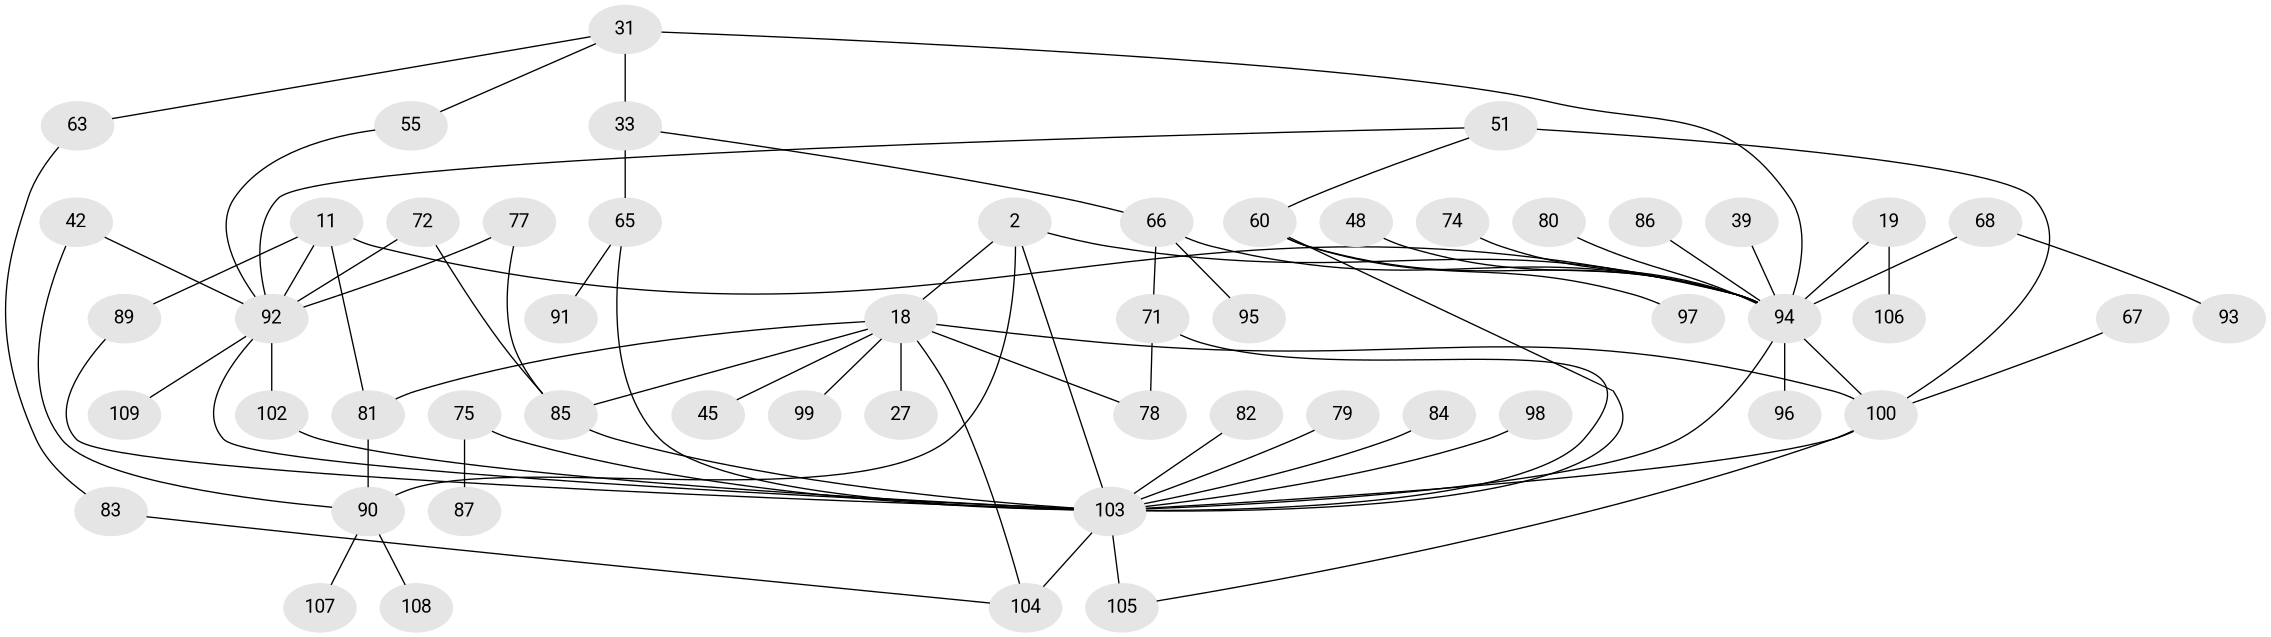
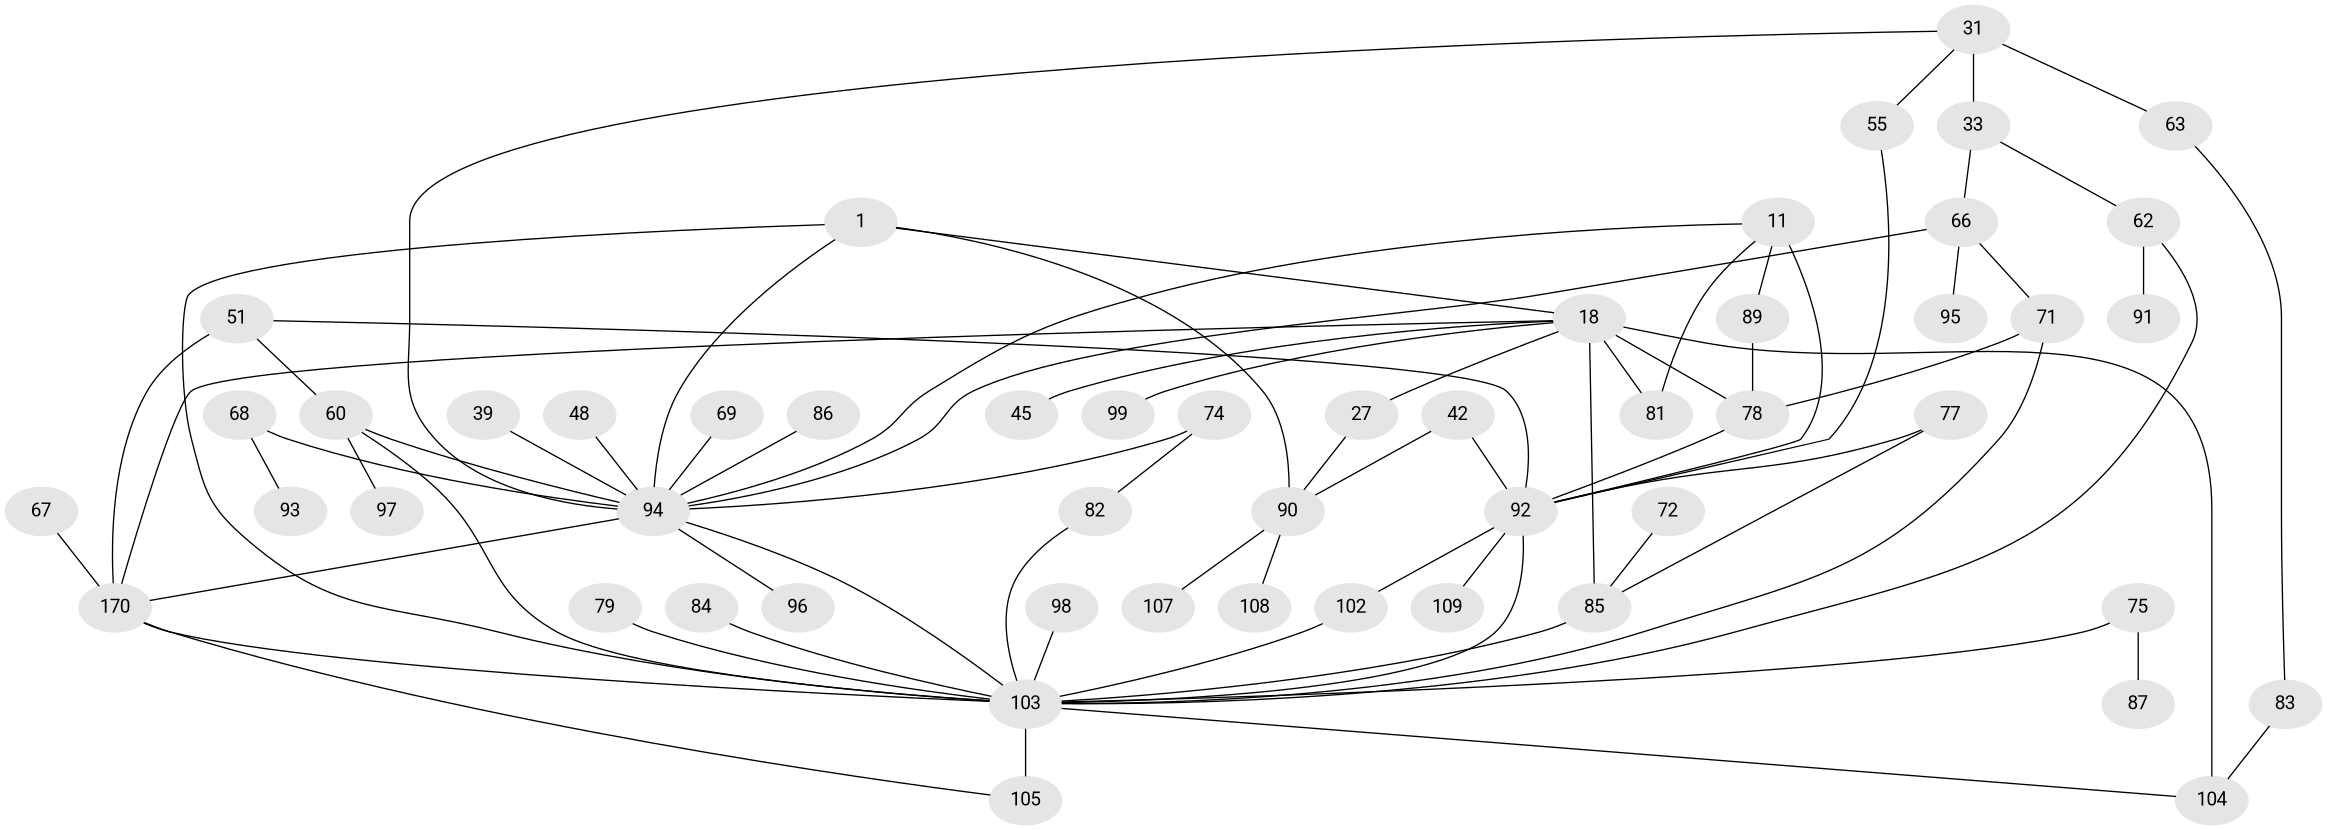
(625, 222) -> (2144, 222)
(1015, 222) -> (861, 222)
(1549, 222) -> none
(1889, 222) -> (727, 415)
(347, 270) -> (1639, 466)
(1889, 319) -> none
(1881, 415) -> (115, 608)
(368, 463) -> (1325, 463)
none -> (1155, 463)
(405, 479) -> (1753, 367)
